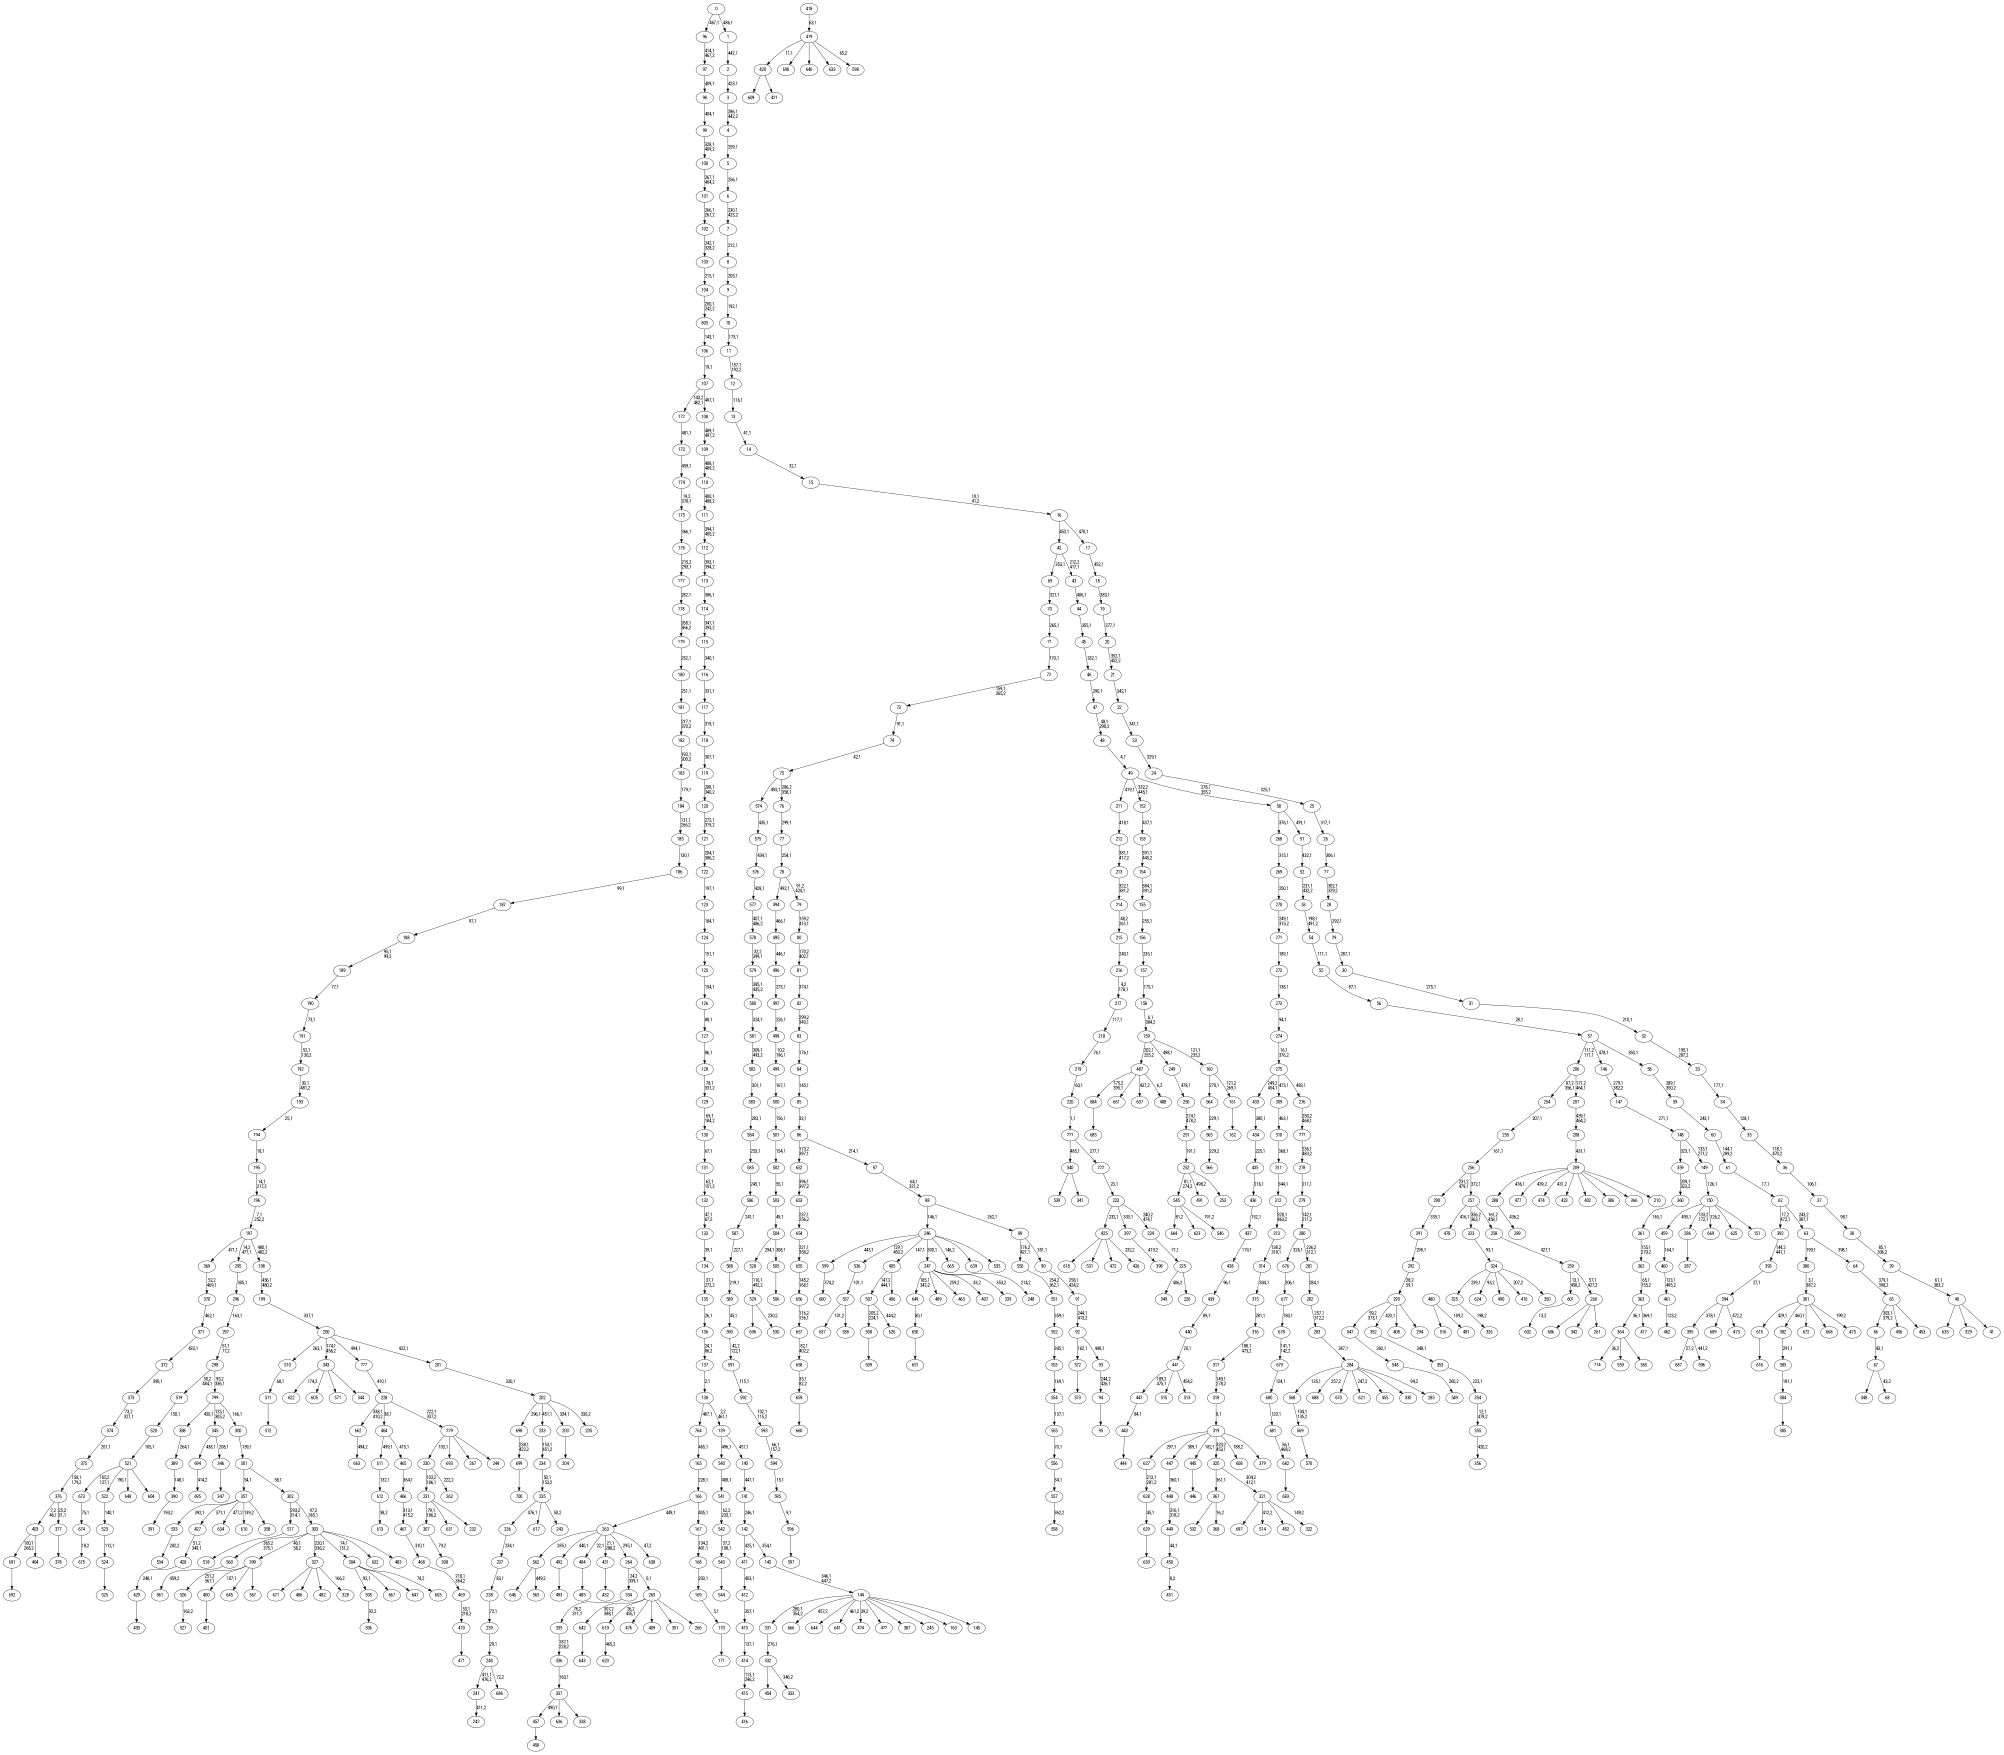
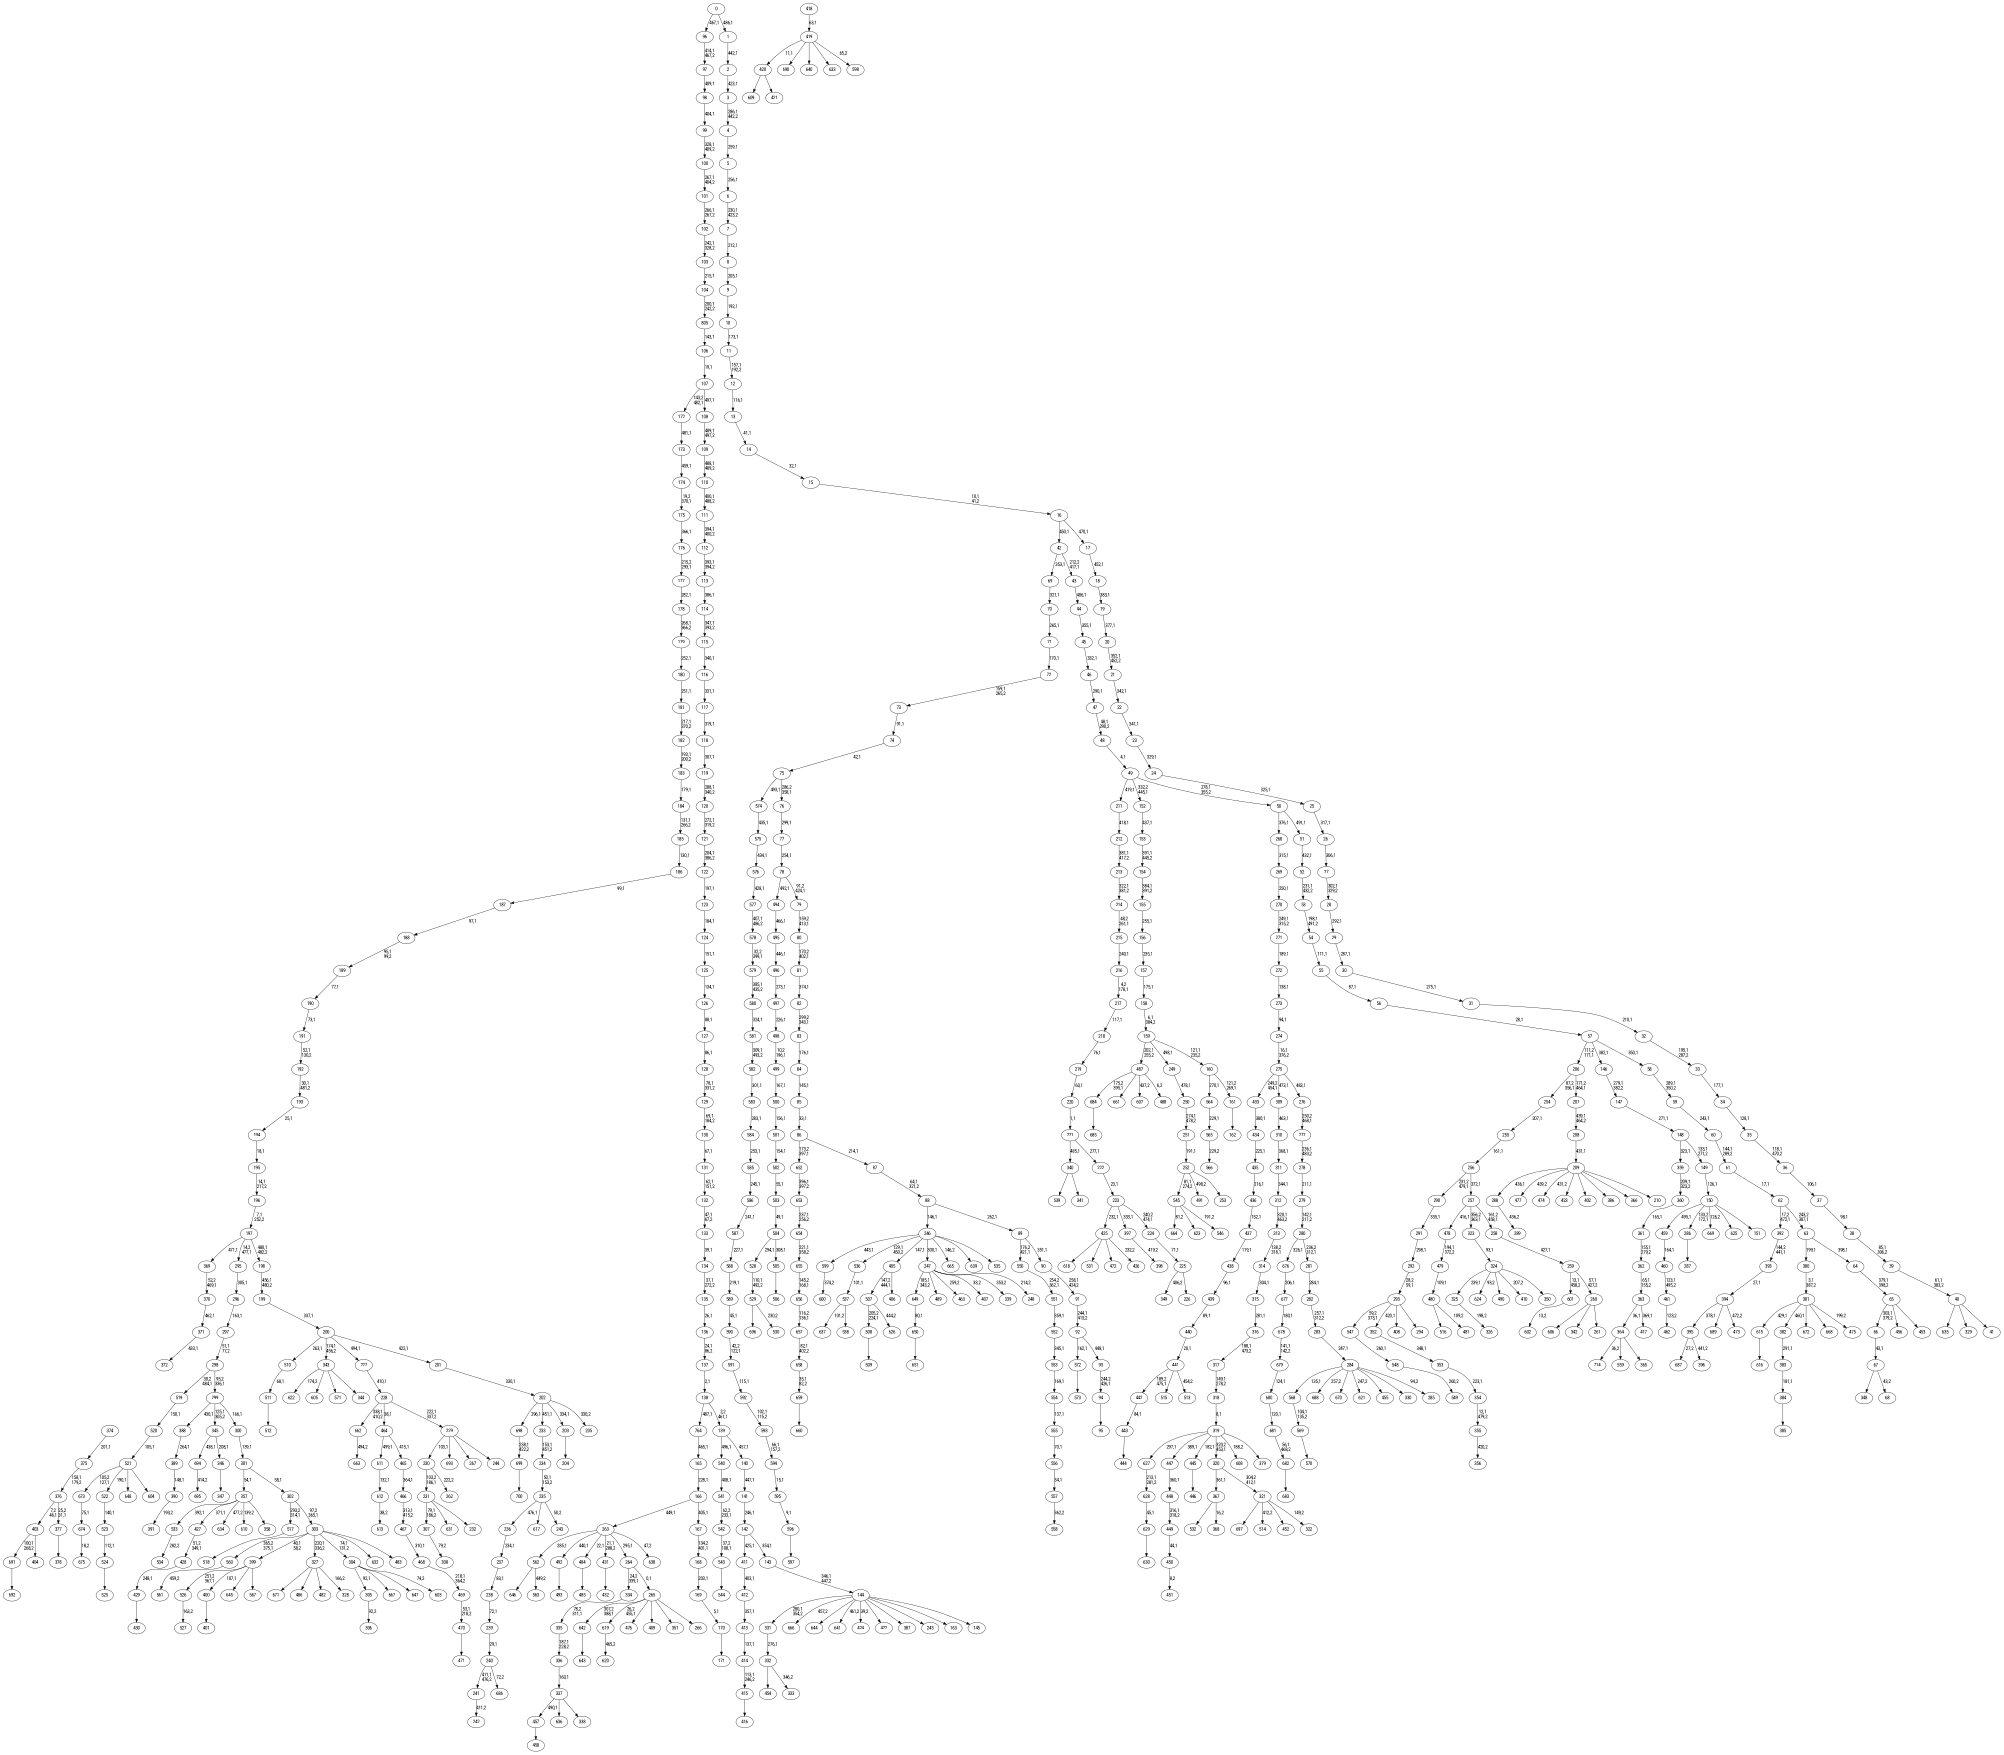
(1604, 1053) -> (1604, 1053)
none -> (1440, 1267)
(131, 1398) -> none
